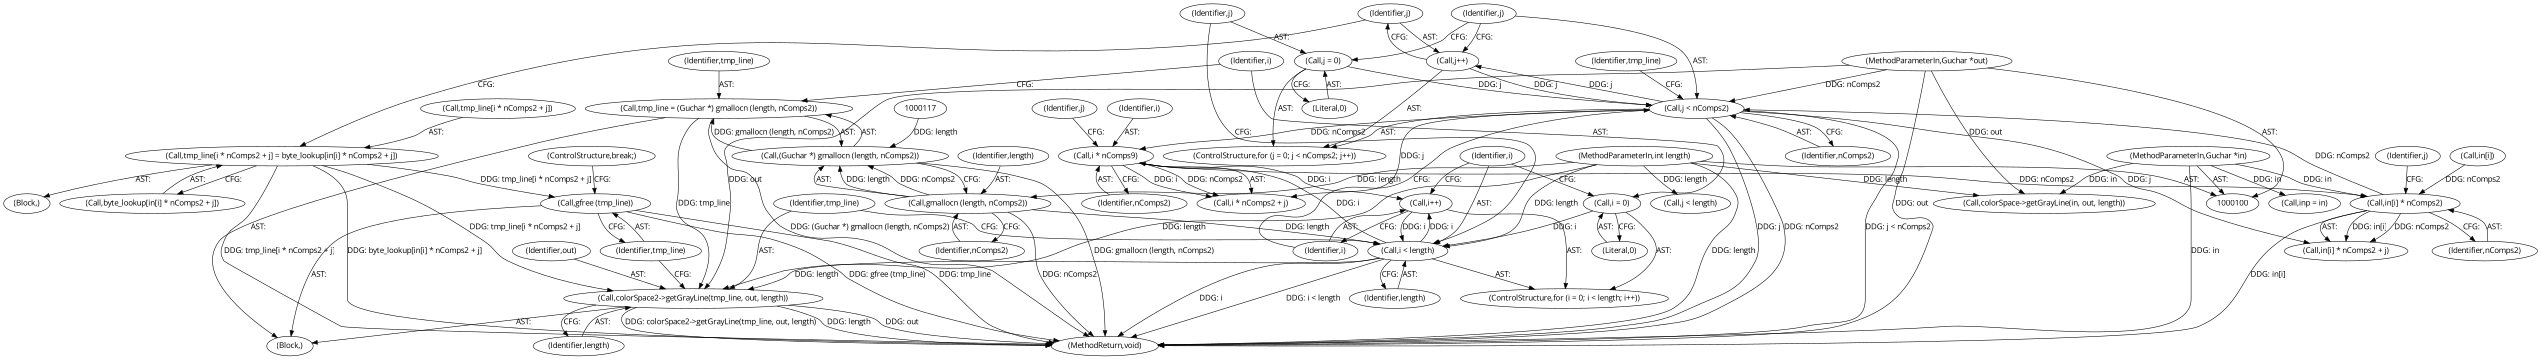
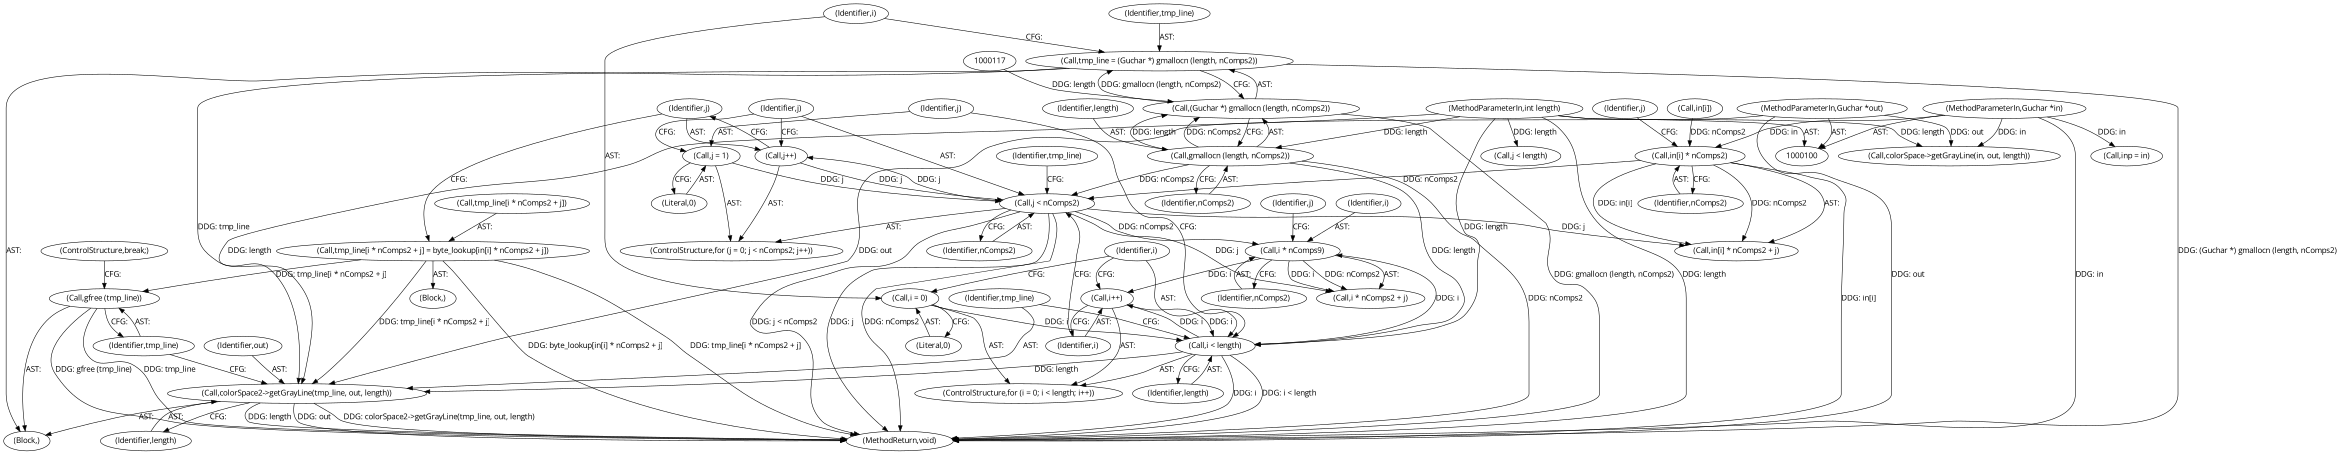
(1323, 61) -> (711, 156)
(1811, 85) -> (1133, 177)
(849, 132) -> (1243, 85)
(1750, 173) -> none
(152, 204) -> none
